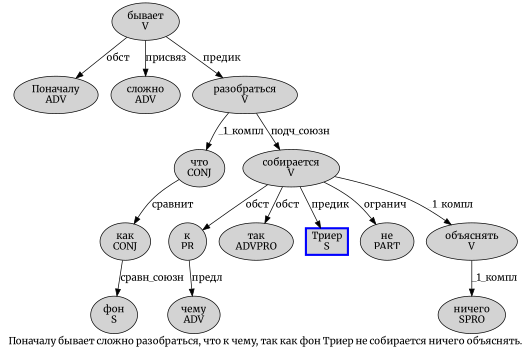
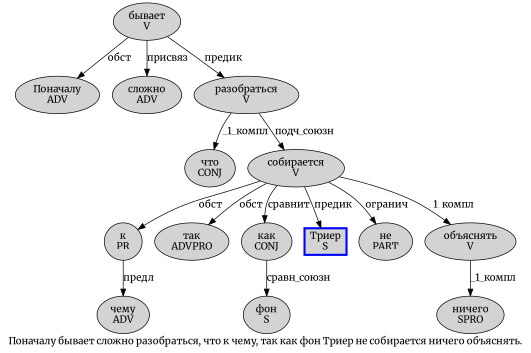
(156, 196) -> (268, 199)
